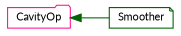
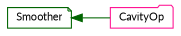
(95, 18) -> (96, 18)
